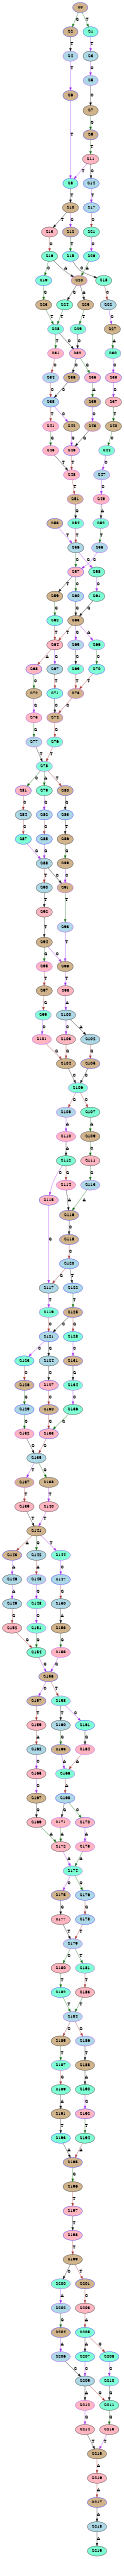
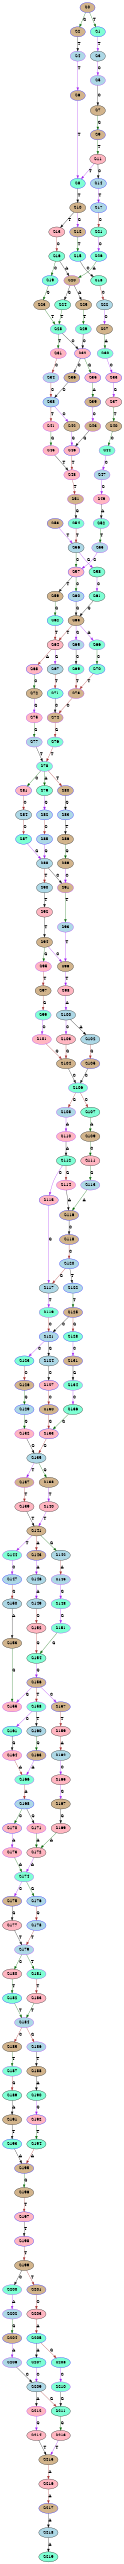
(55, 1663) -> (25, 1694)
